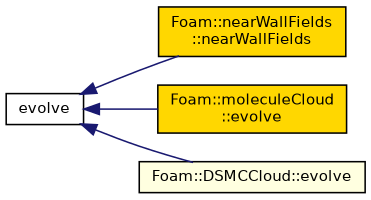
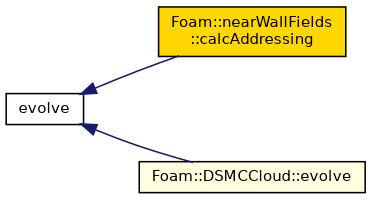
(252, 32) -> (252, 32)
(252, 109) -> none
